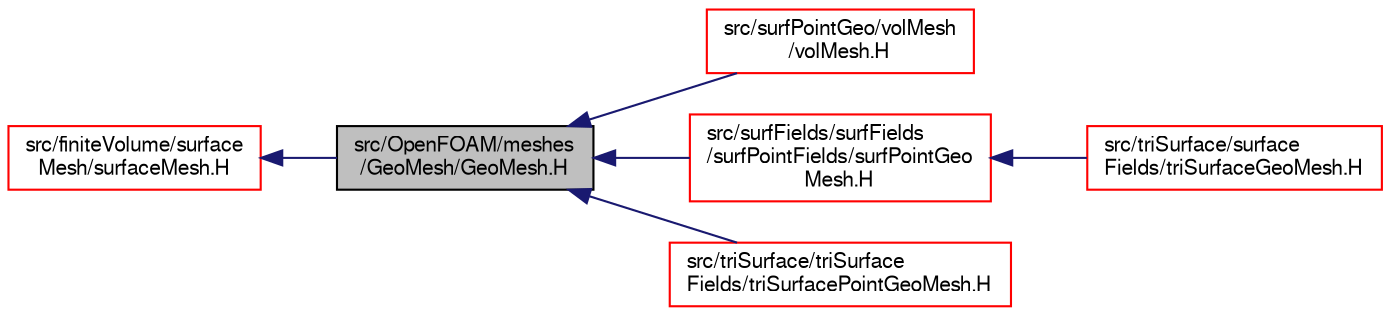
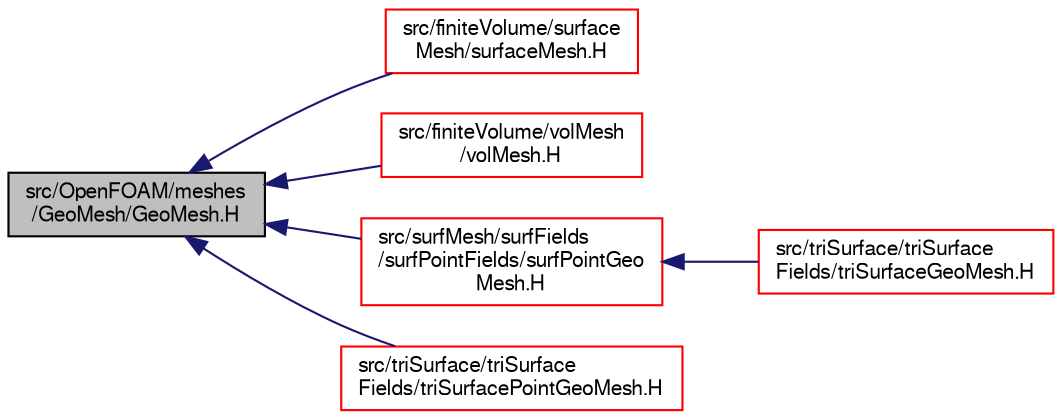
(840, 41) -> (512, 145)
(310, 158) -> (298, 112)
(840, 158) -> (512, 262)
(1235, 158) -> (906, 262)
